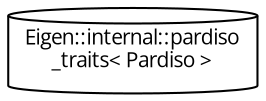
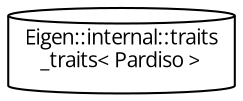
(133, 51) -> (122, 51)
